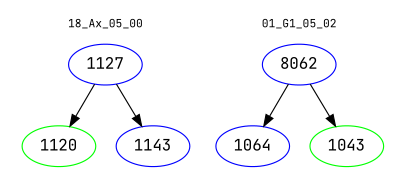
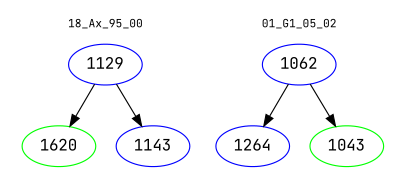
(106, 24) -> (106, 24)
(105, 65) -> (105, 65)
(299, 65) -> (299, 65)
(59, 146) -> (59, 146)
(253, 146) -> (253, 146)
